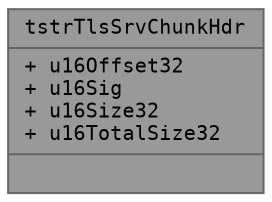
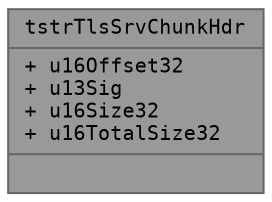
(75, 89) -> (75, 89)
